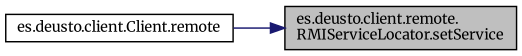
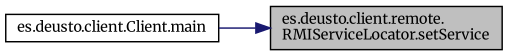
(119, 28) -> (112, 28)
